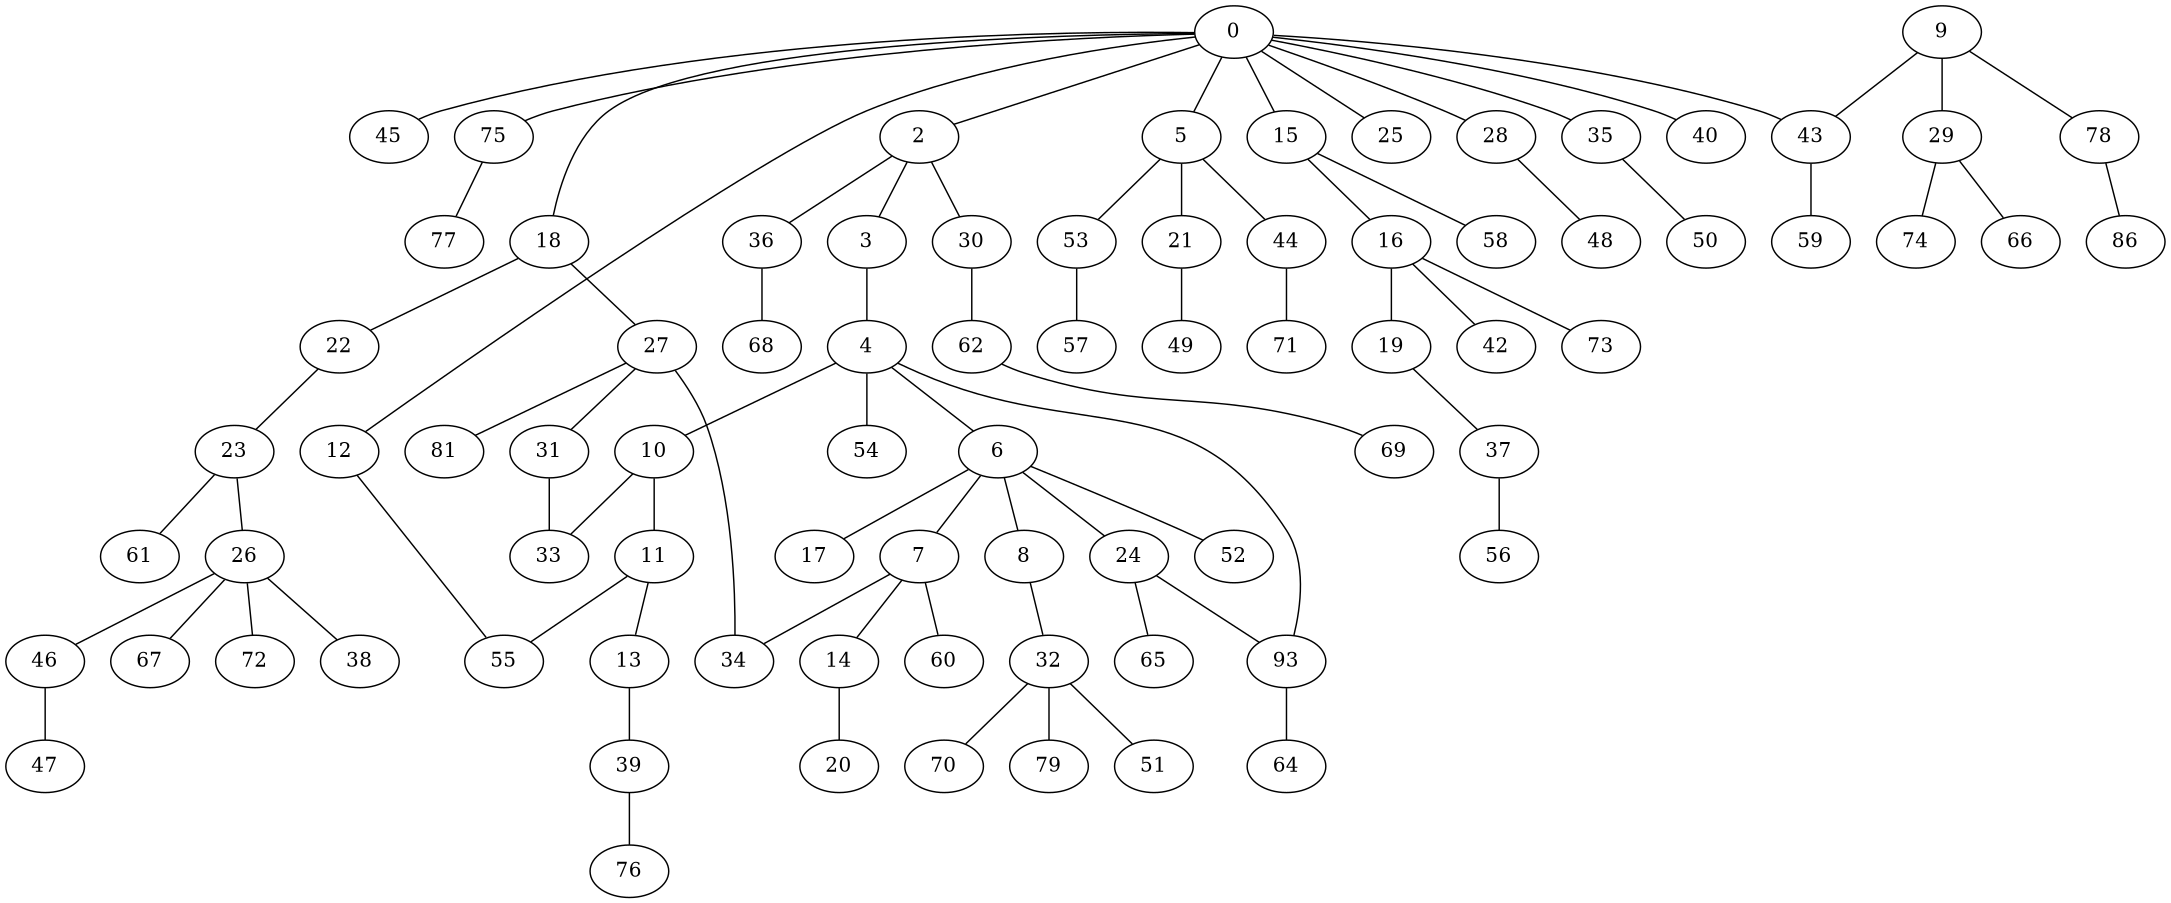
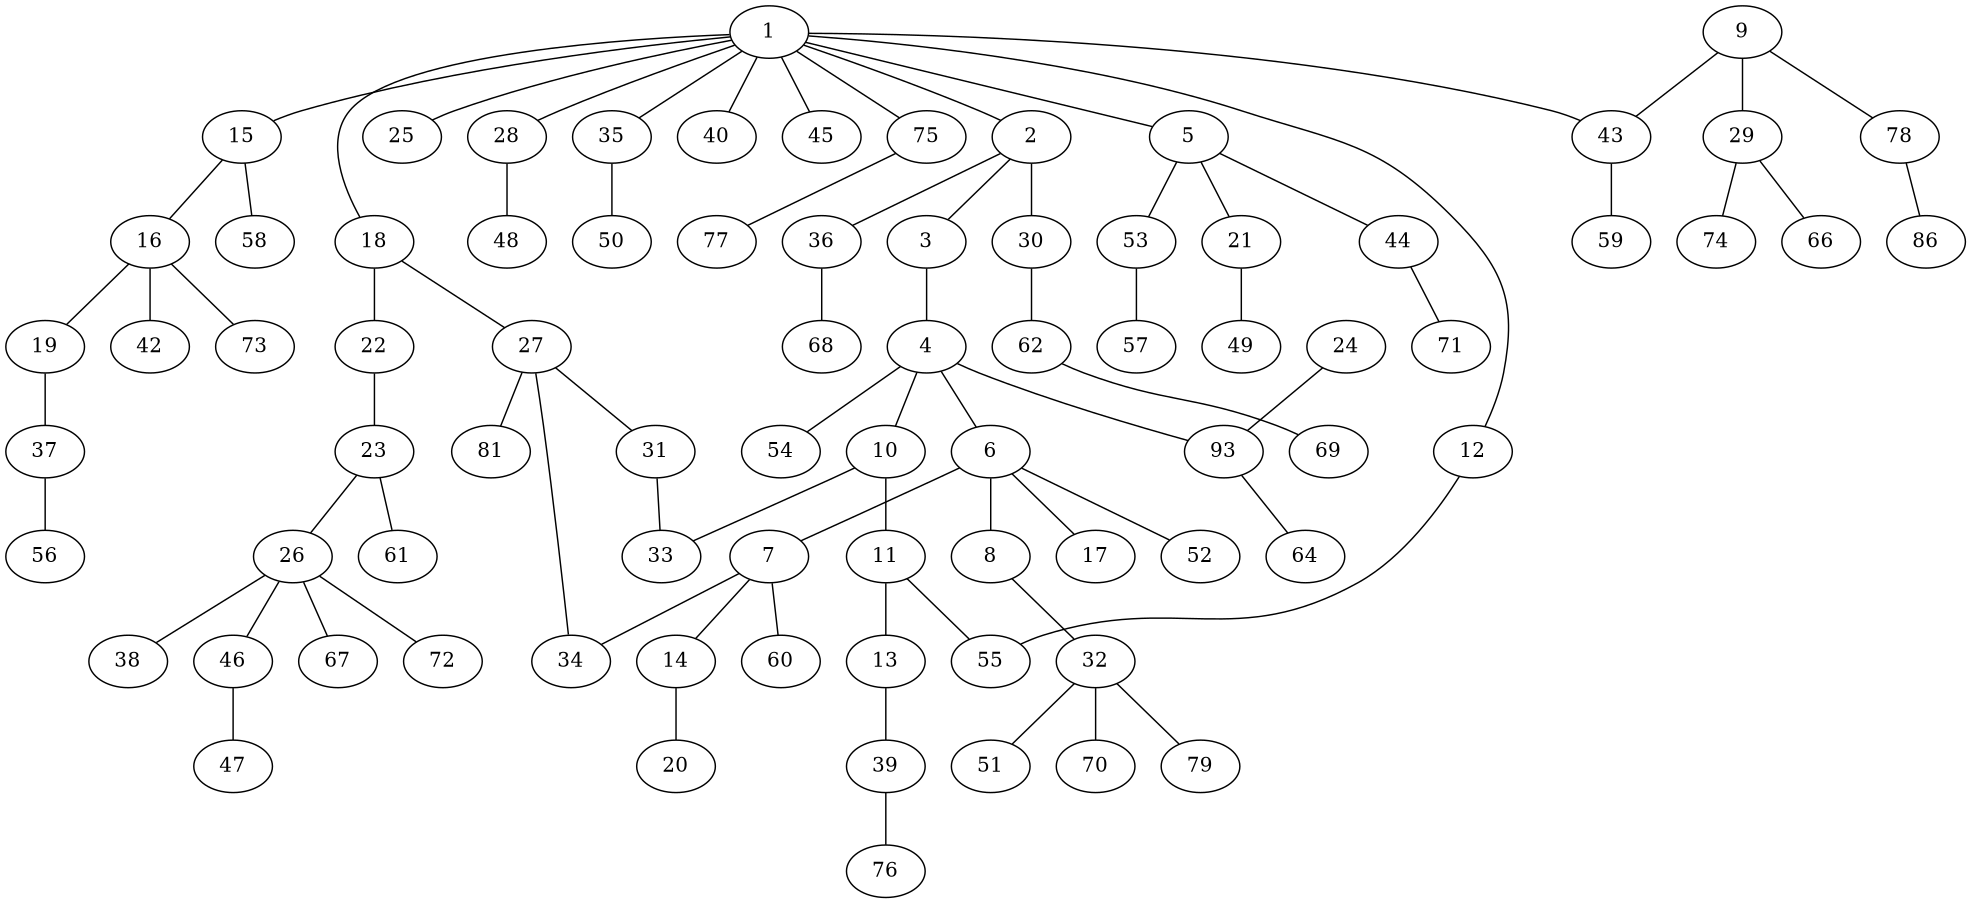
(1234, 32) -> (769, 32)
(1064, 504) -> none
(1154, 661) -> none
